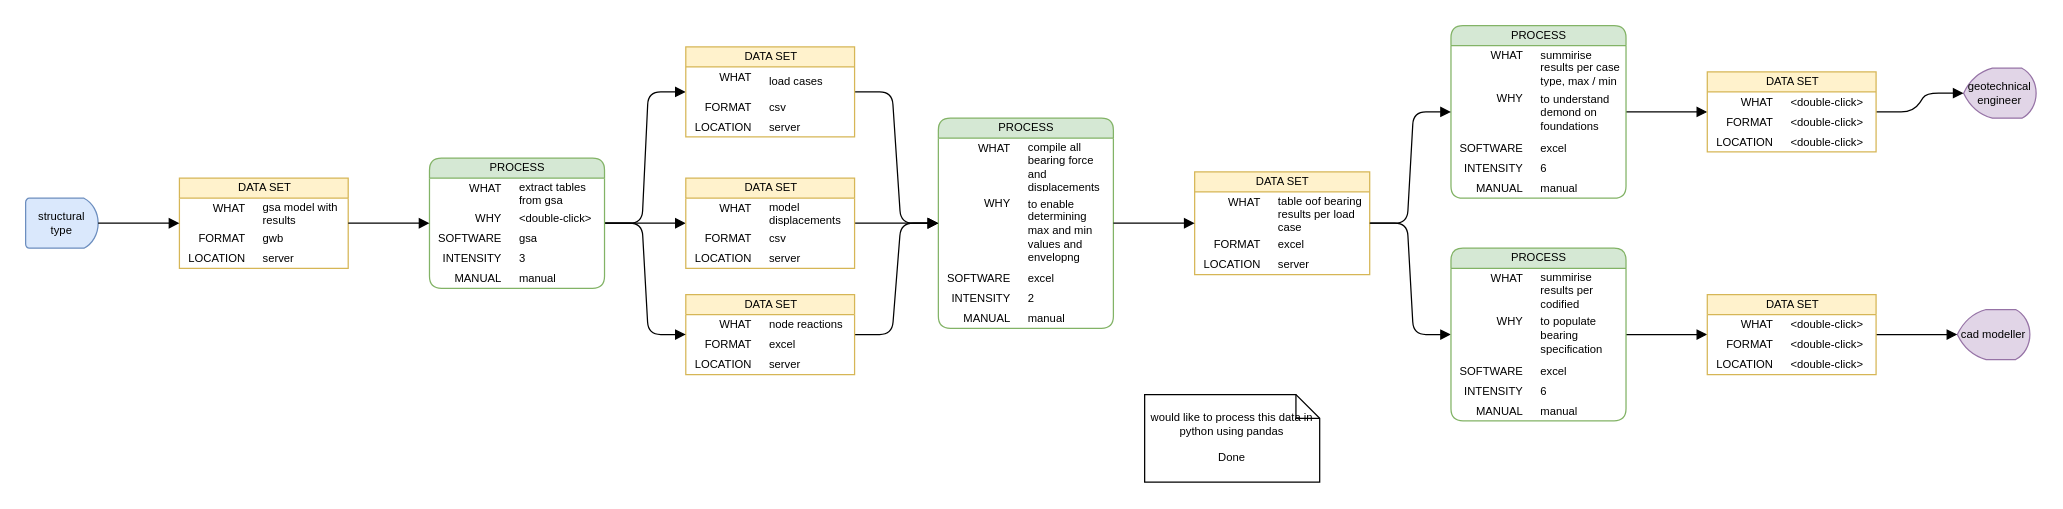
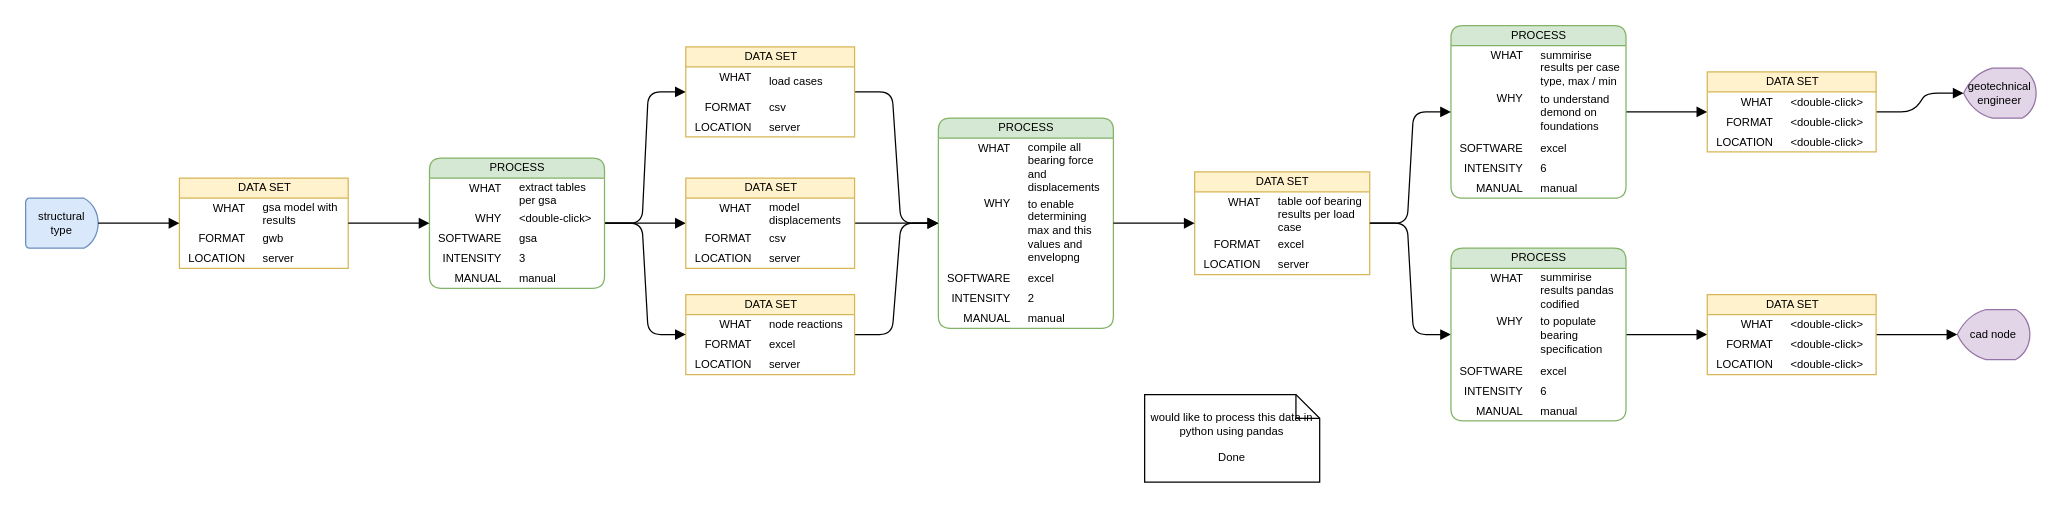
(559, 193) -> (559, 193)
(1068, 231) -> (1068, 231)
(1581, 289) -> (1581, 289)
(1993, 334) -> (1993, 334)
